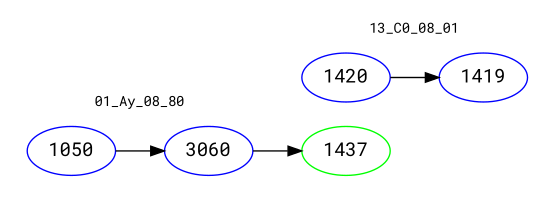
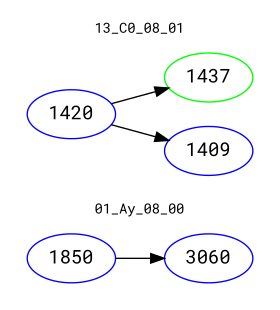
(483, 78) -> (209, 151)
(140, 103) -> (140, 210)
(71, 151) -> (71, 258)
(272, 151) -> (133, 98)
